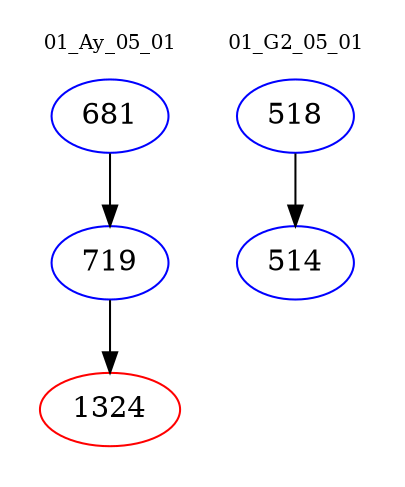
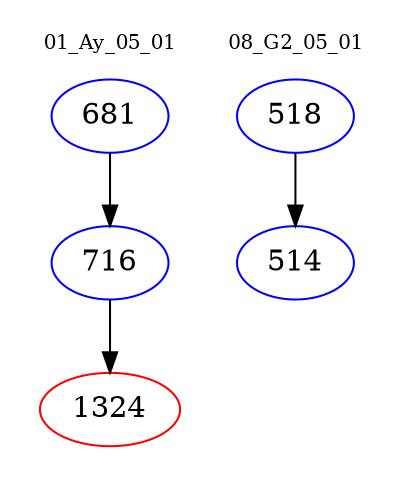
(296, 44) -> (296, 44)
(110, 263) -> (110, 263)
